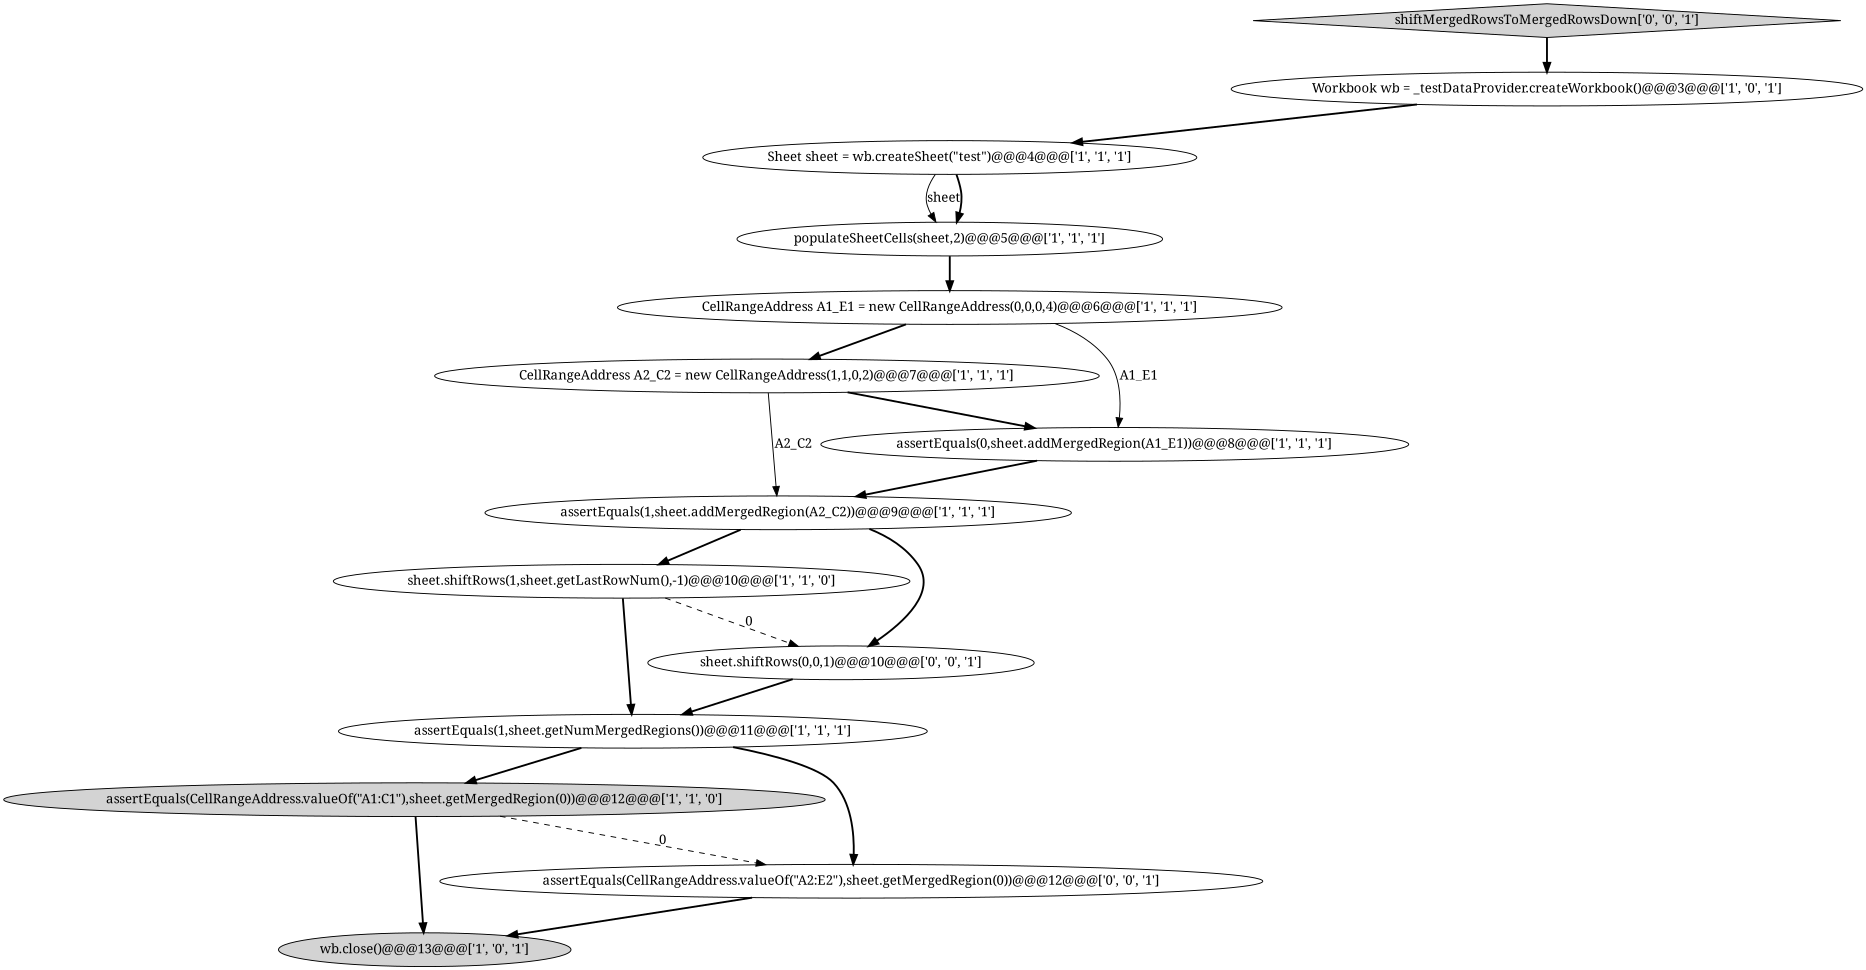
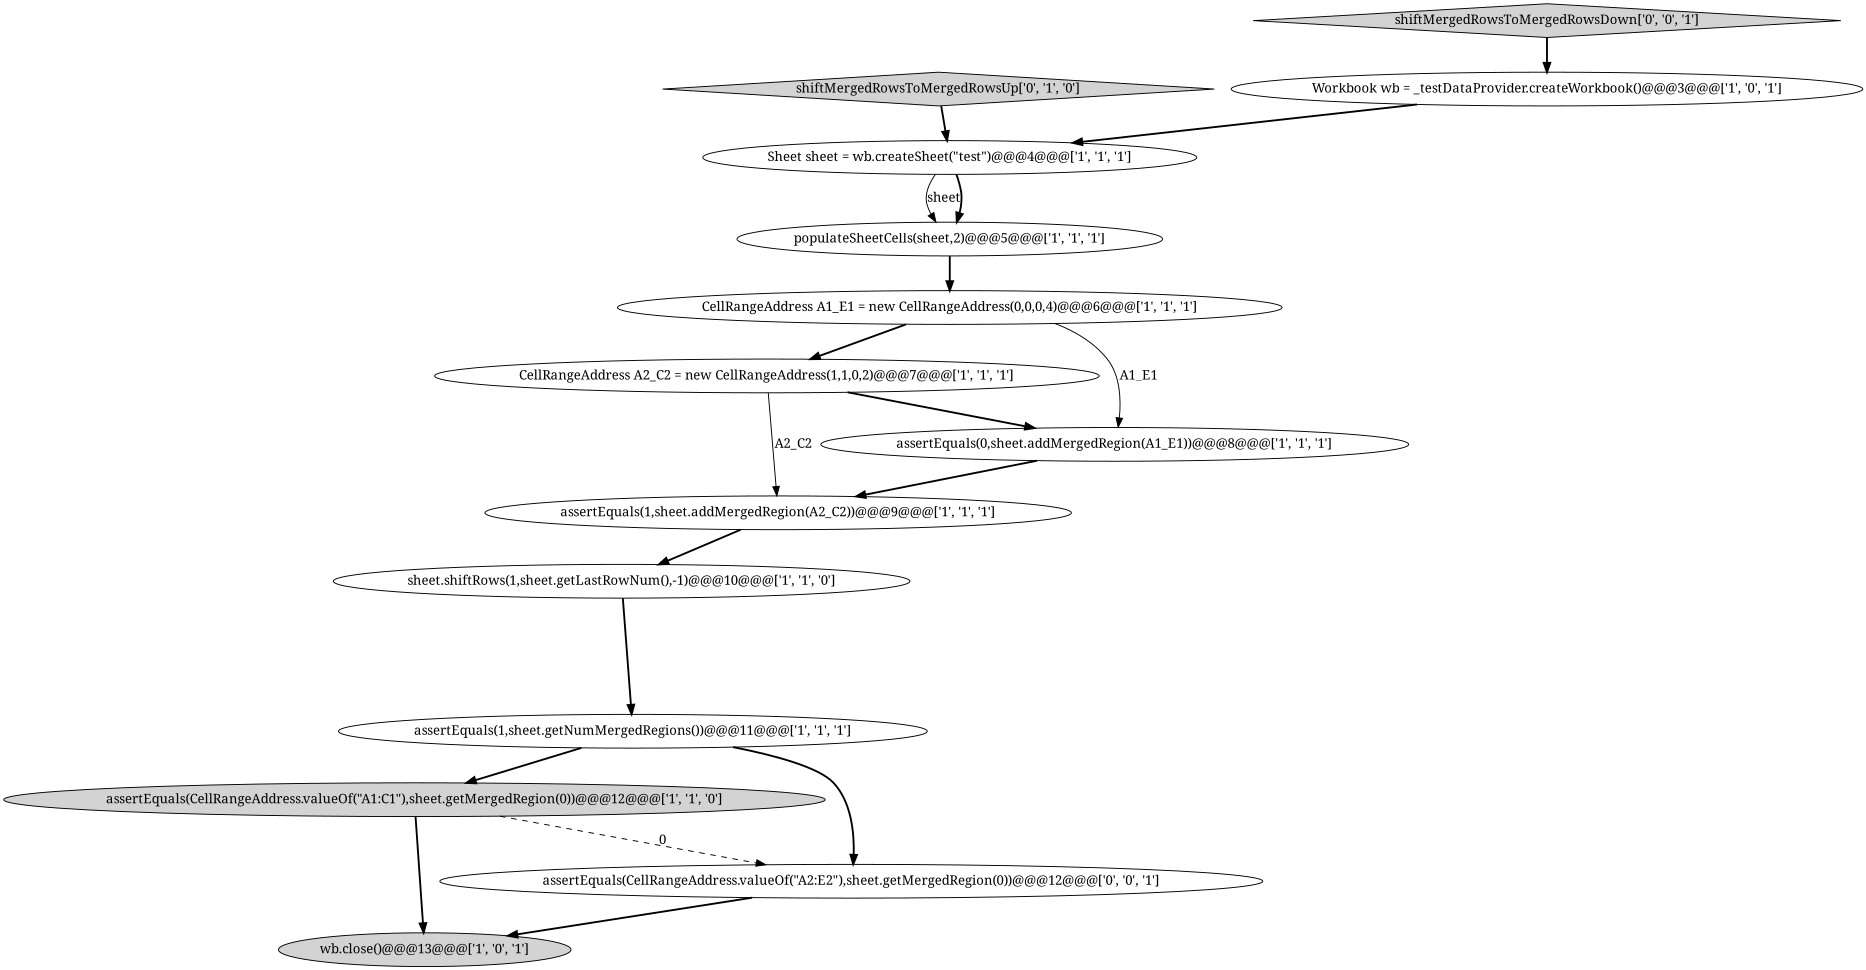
none -> (938, 89)
(841, 663) -> none
